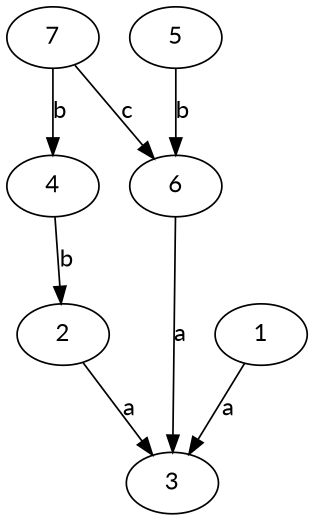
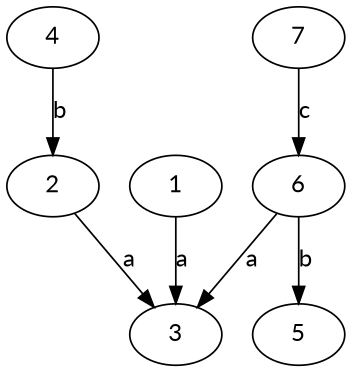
(53, 103) -> none
(176, 103) -> (299, 252)
